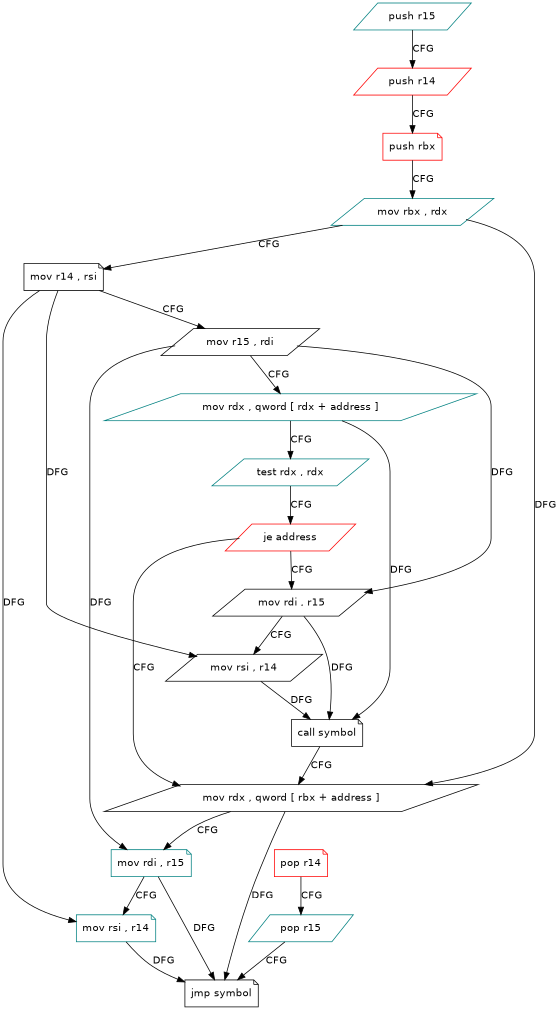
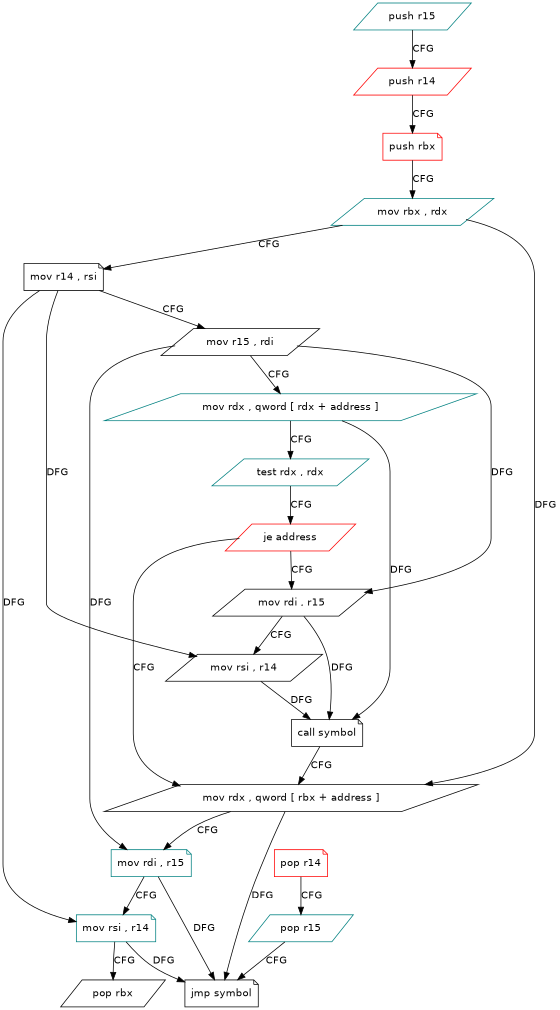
none -> (113, 993)
